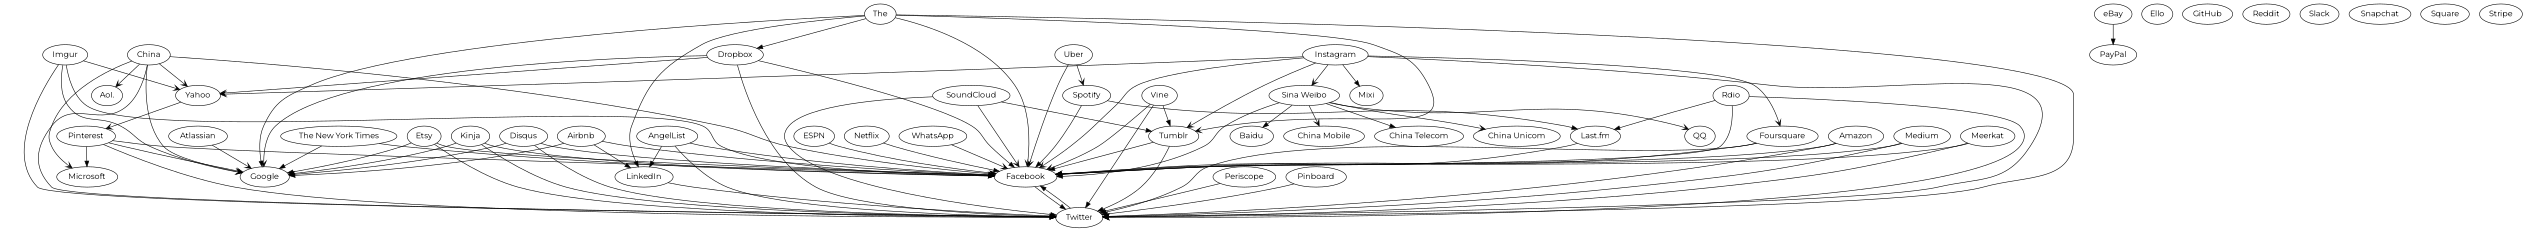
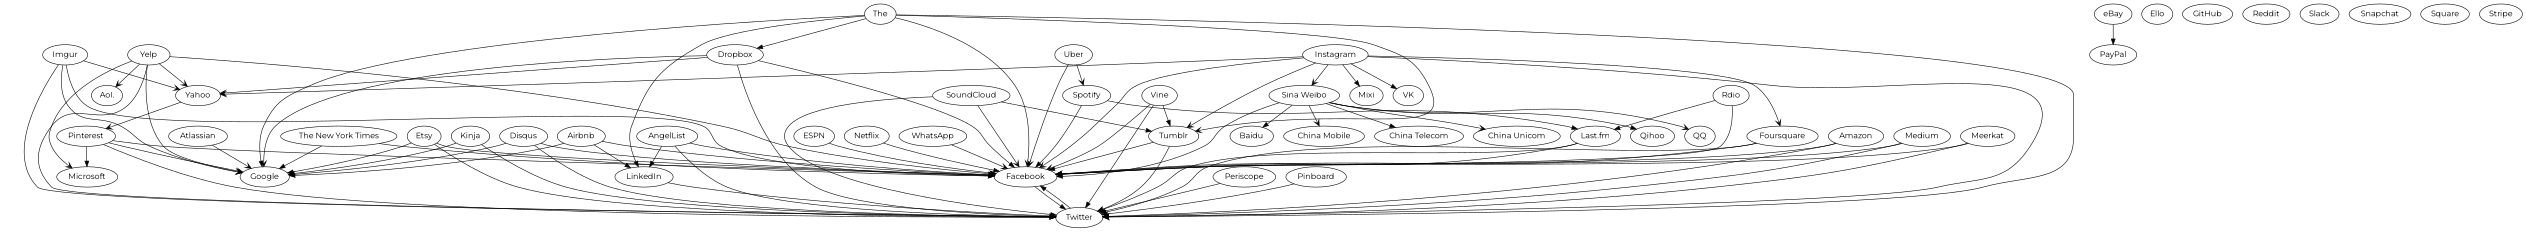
(149, 55) -> (149, 55)
none -> (1408, 96)
none -> (1652, 136)
(736, 168) -> none
(1807, 194) -> (1335, 153)
